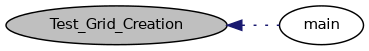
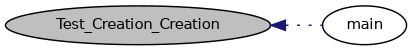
(117, 25) -> (138, 25)
